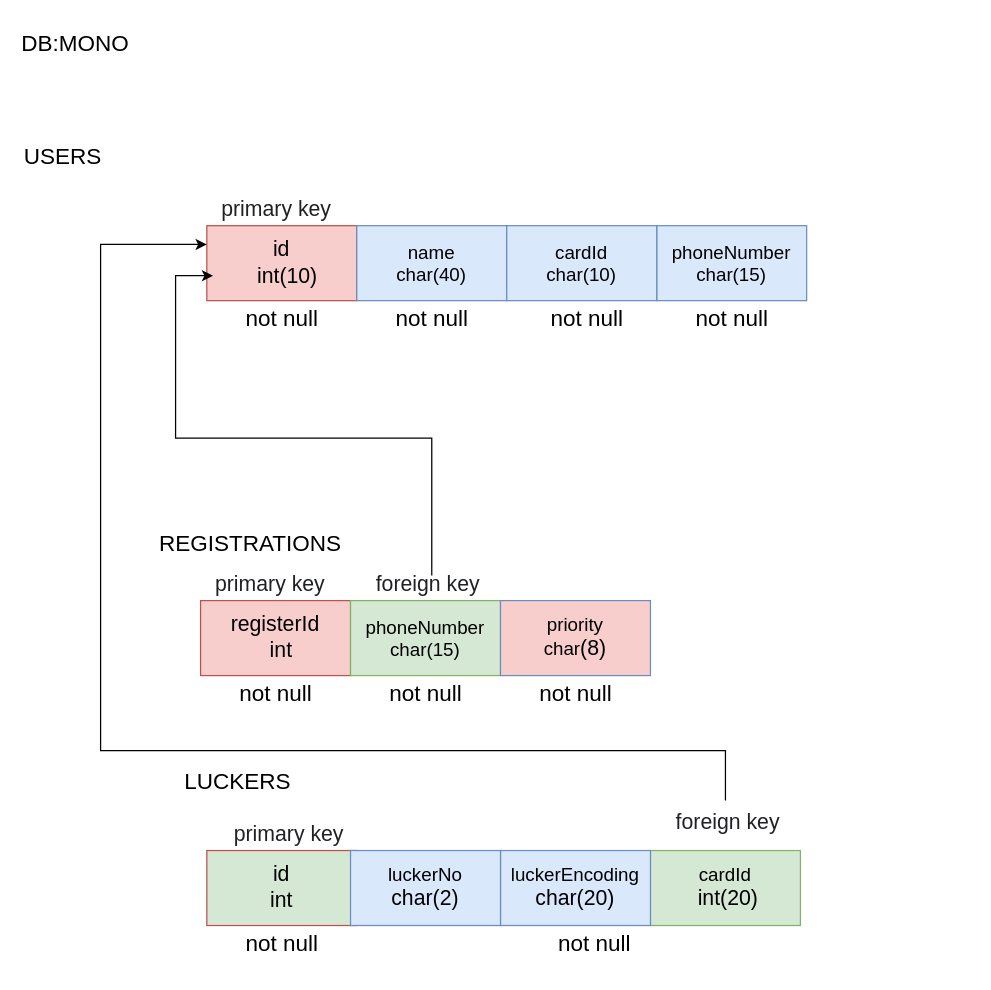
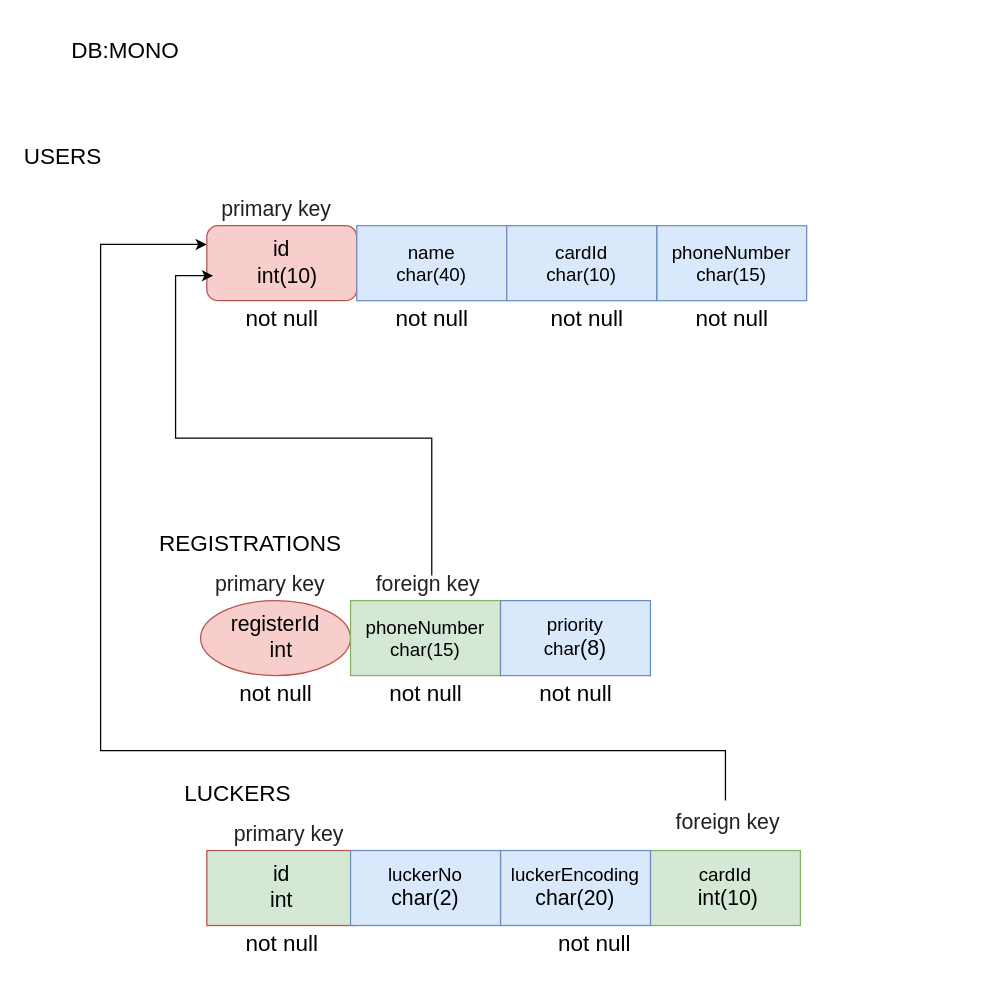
(76, 44) -> (126, 51)
(282, 263) -> (282, 263)
(276, 638) -> (276, 638)
(576, 638) -> (576, 638)
(238, 782) -> (238, 794)
(726, 888) -> (726, 888)
